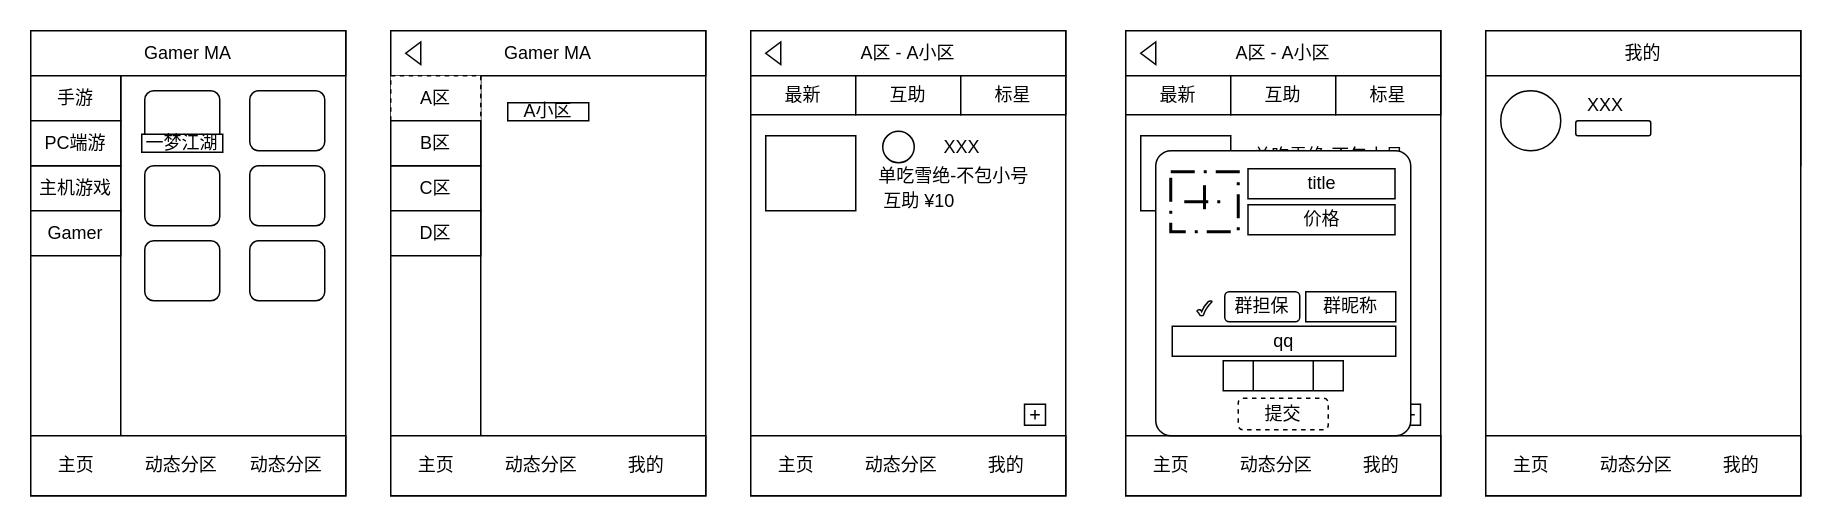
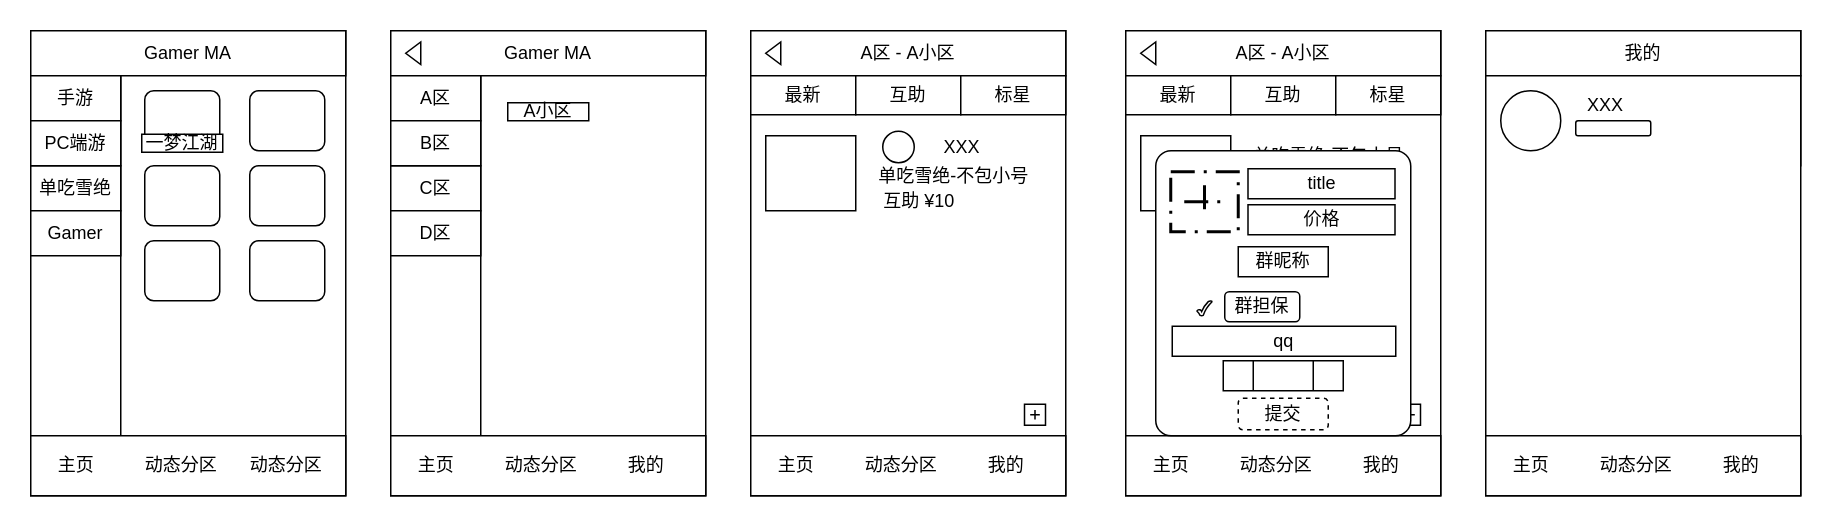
(436, 98) -> (436, 98)
(76, 188) -> (76, 188)
(1351, 307) -> (1283, 262)
